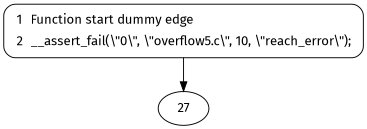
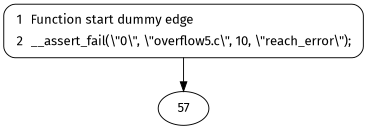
(184, 108) -> (184, 108)
